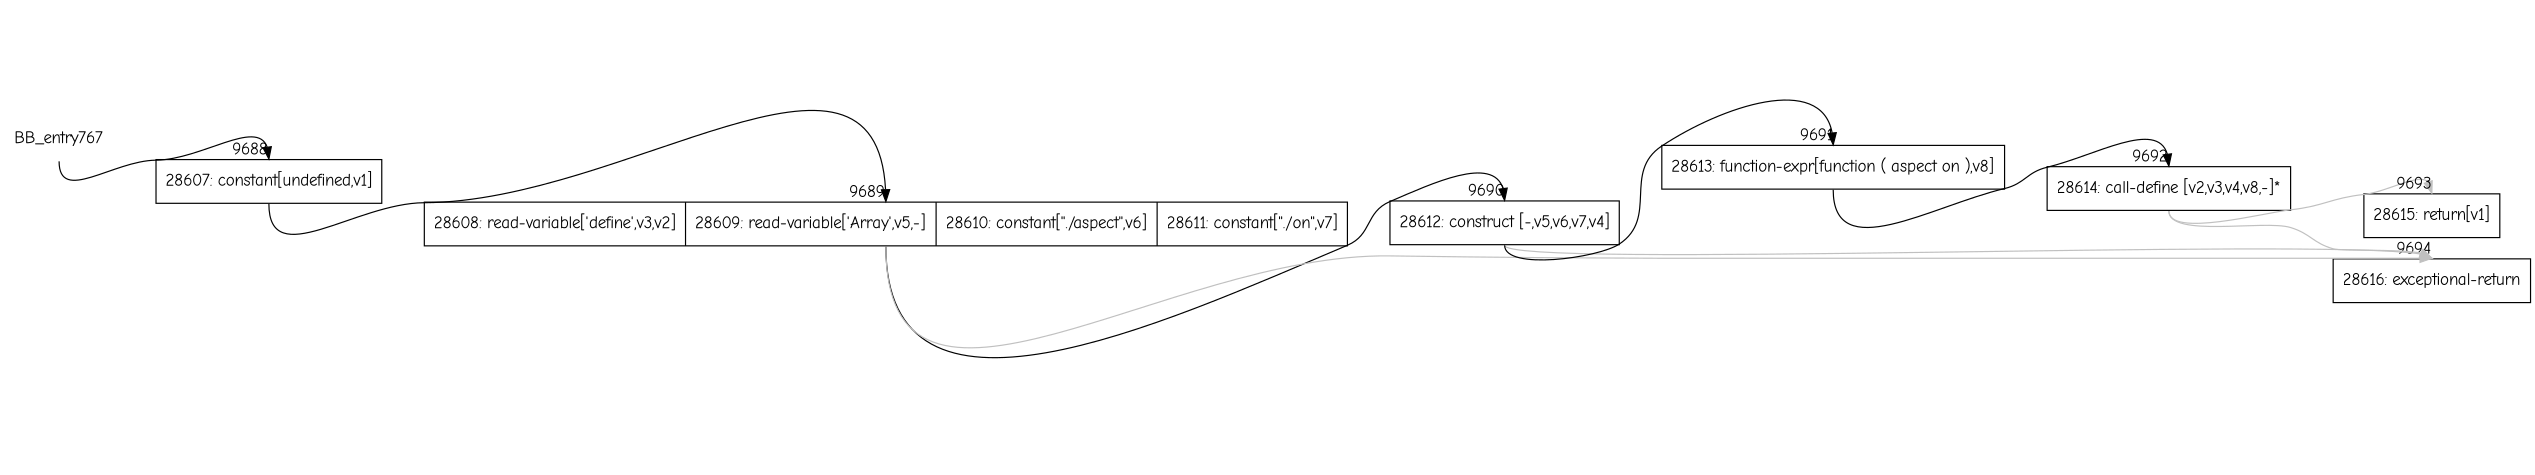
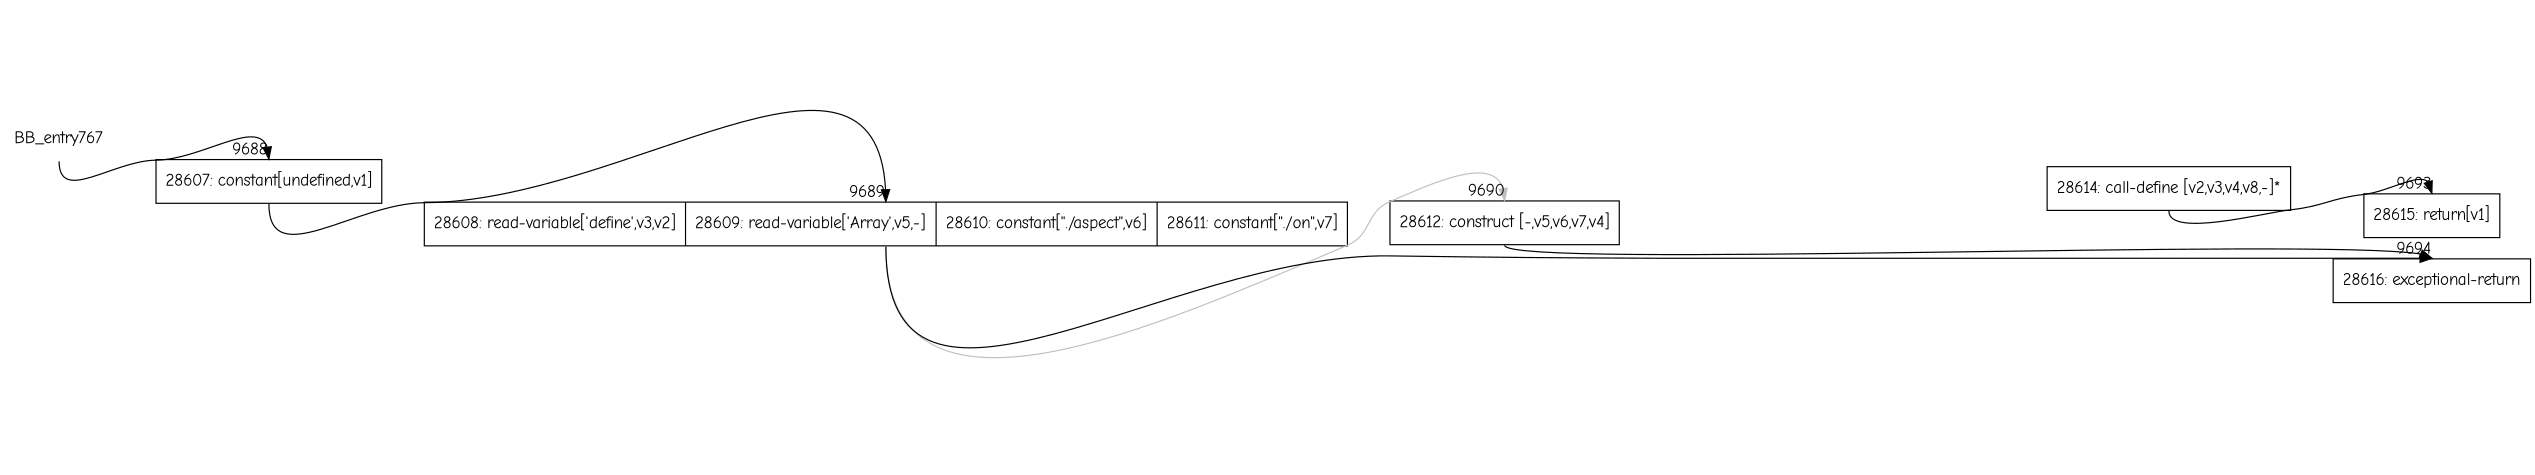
(1833, 167) -> none
(2297, 209) -> (2297, 209)
(2294, 229) -> none
(2031, 251) -> (2031, 251)
(1494, 257) -> (1494, 257)
(1180, 314) -> (1180, 314)
